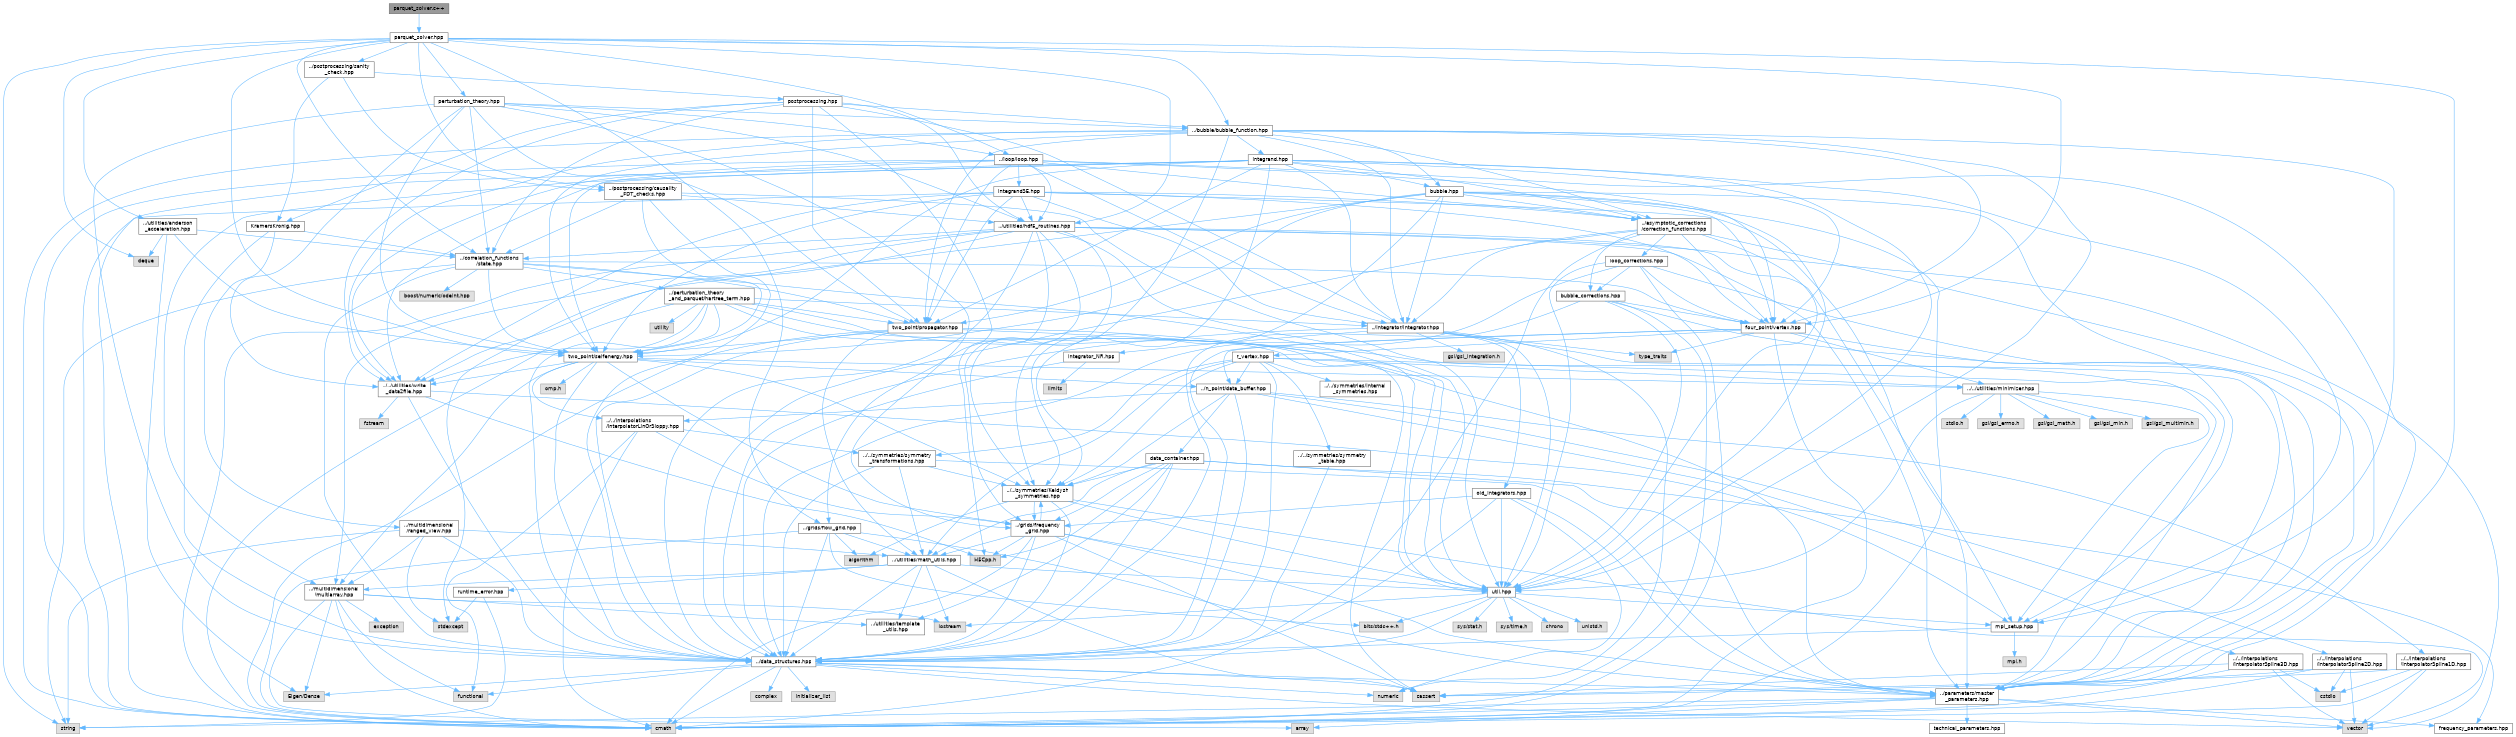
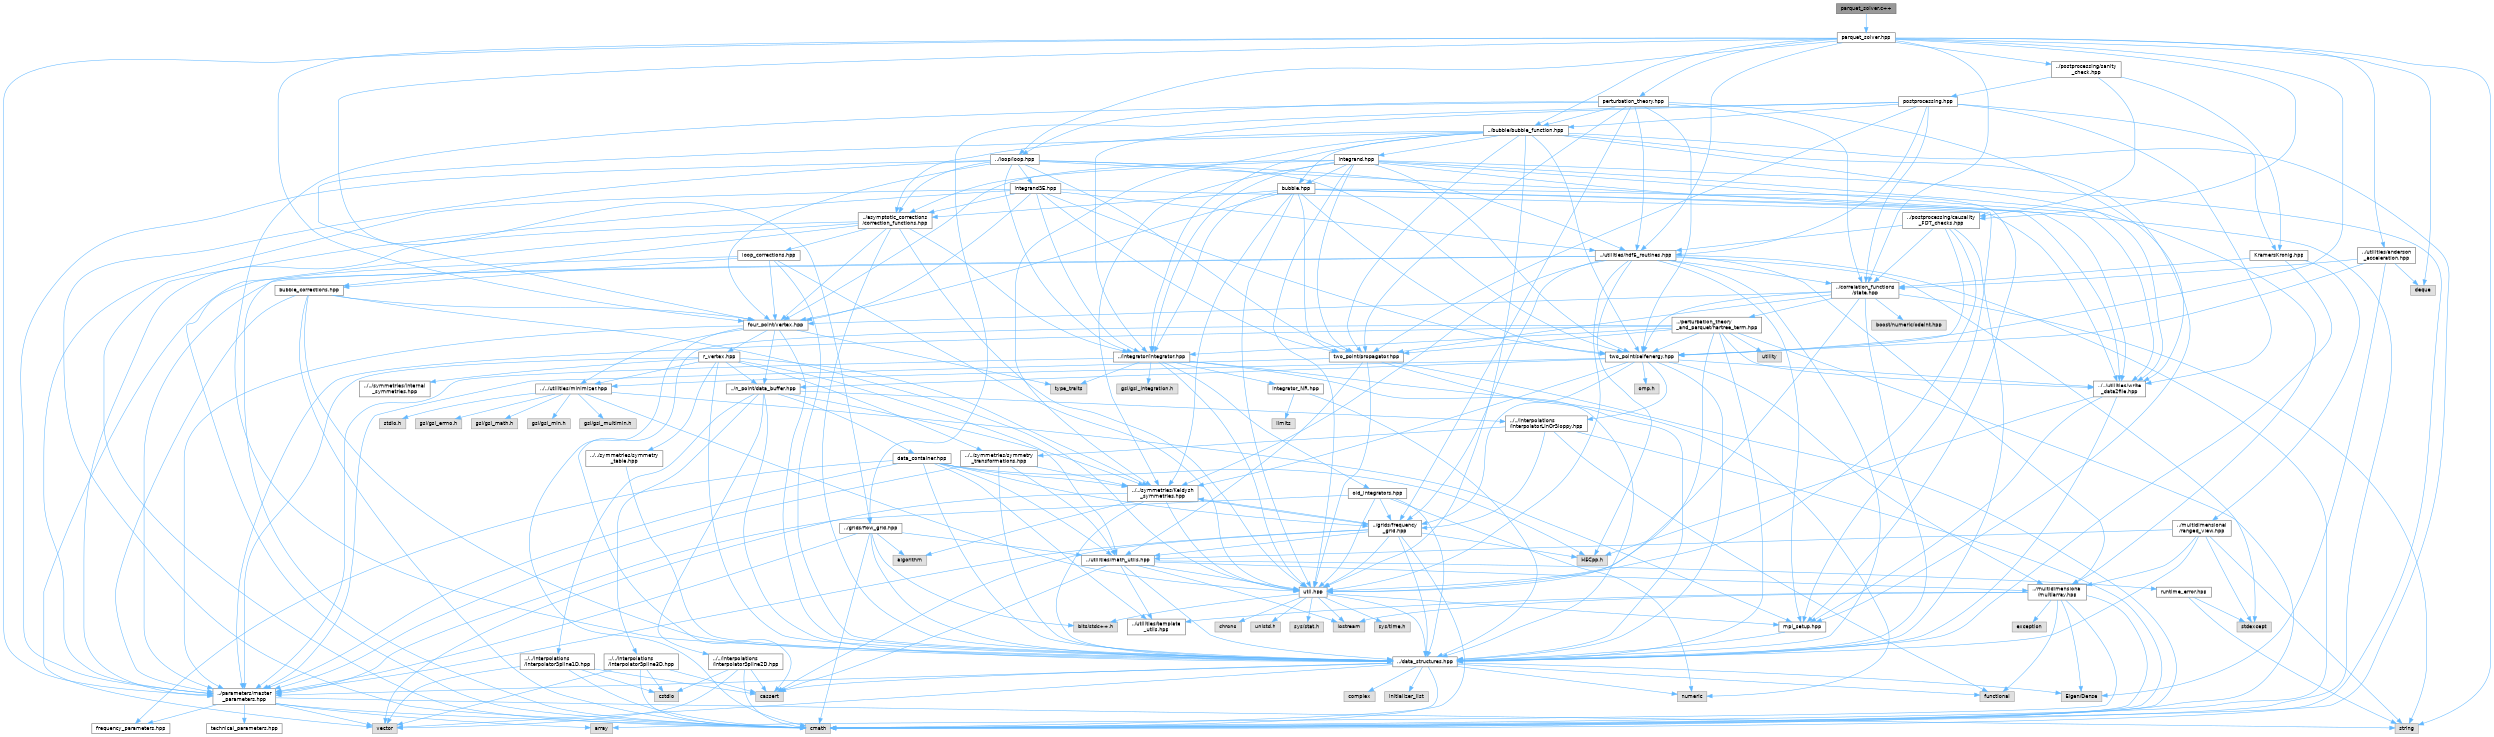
(735, 345) -> none
(2253, 374) -> none
(374, 424) -> none
(2015, 662) -> none
